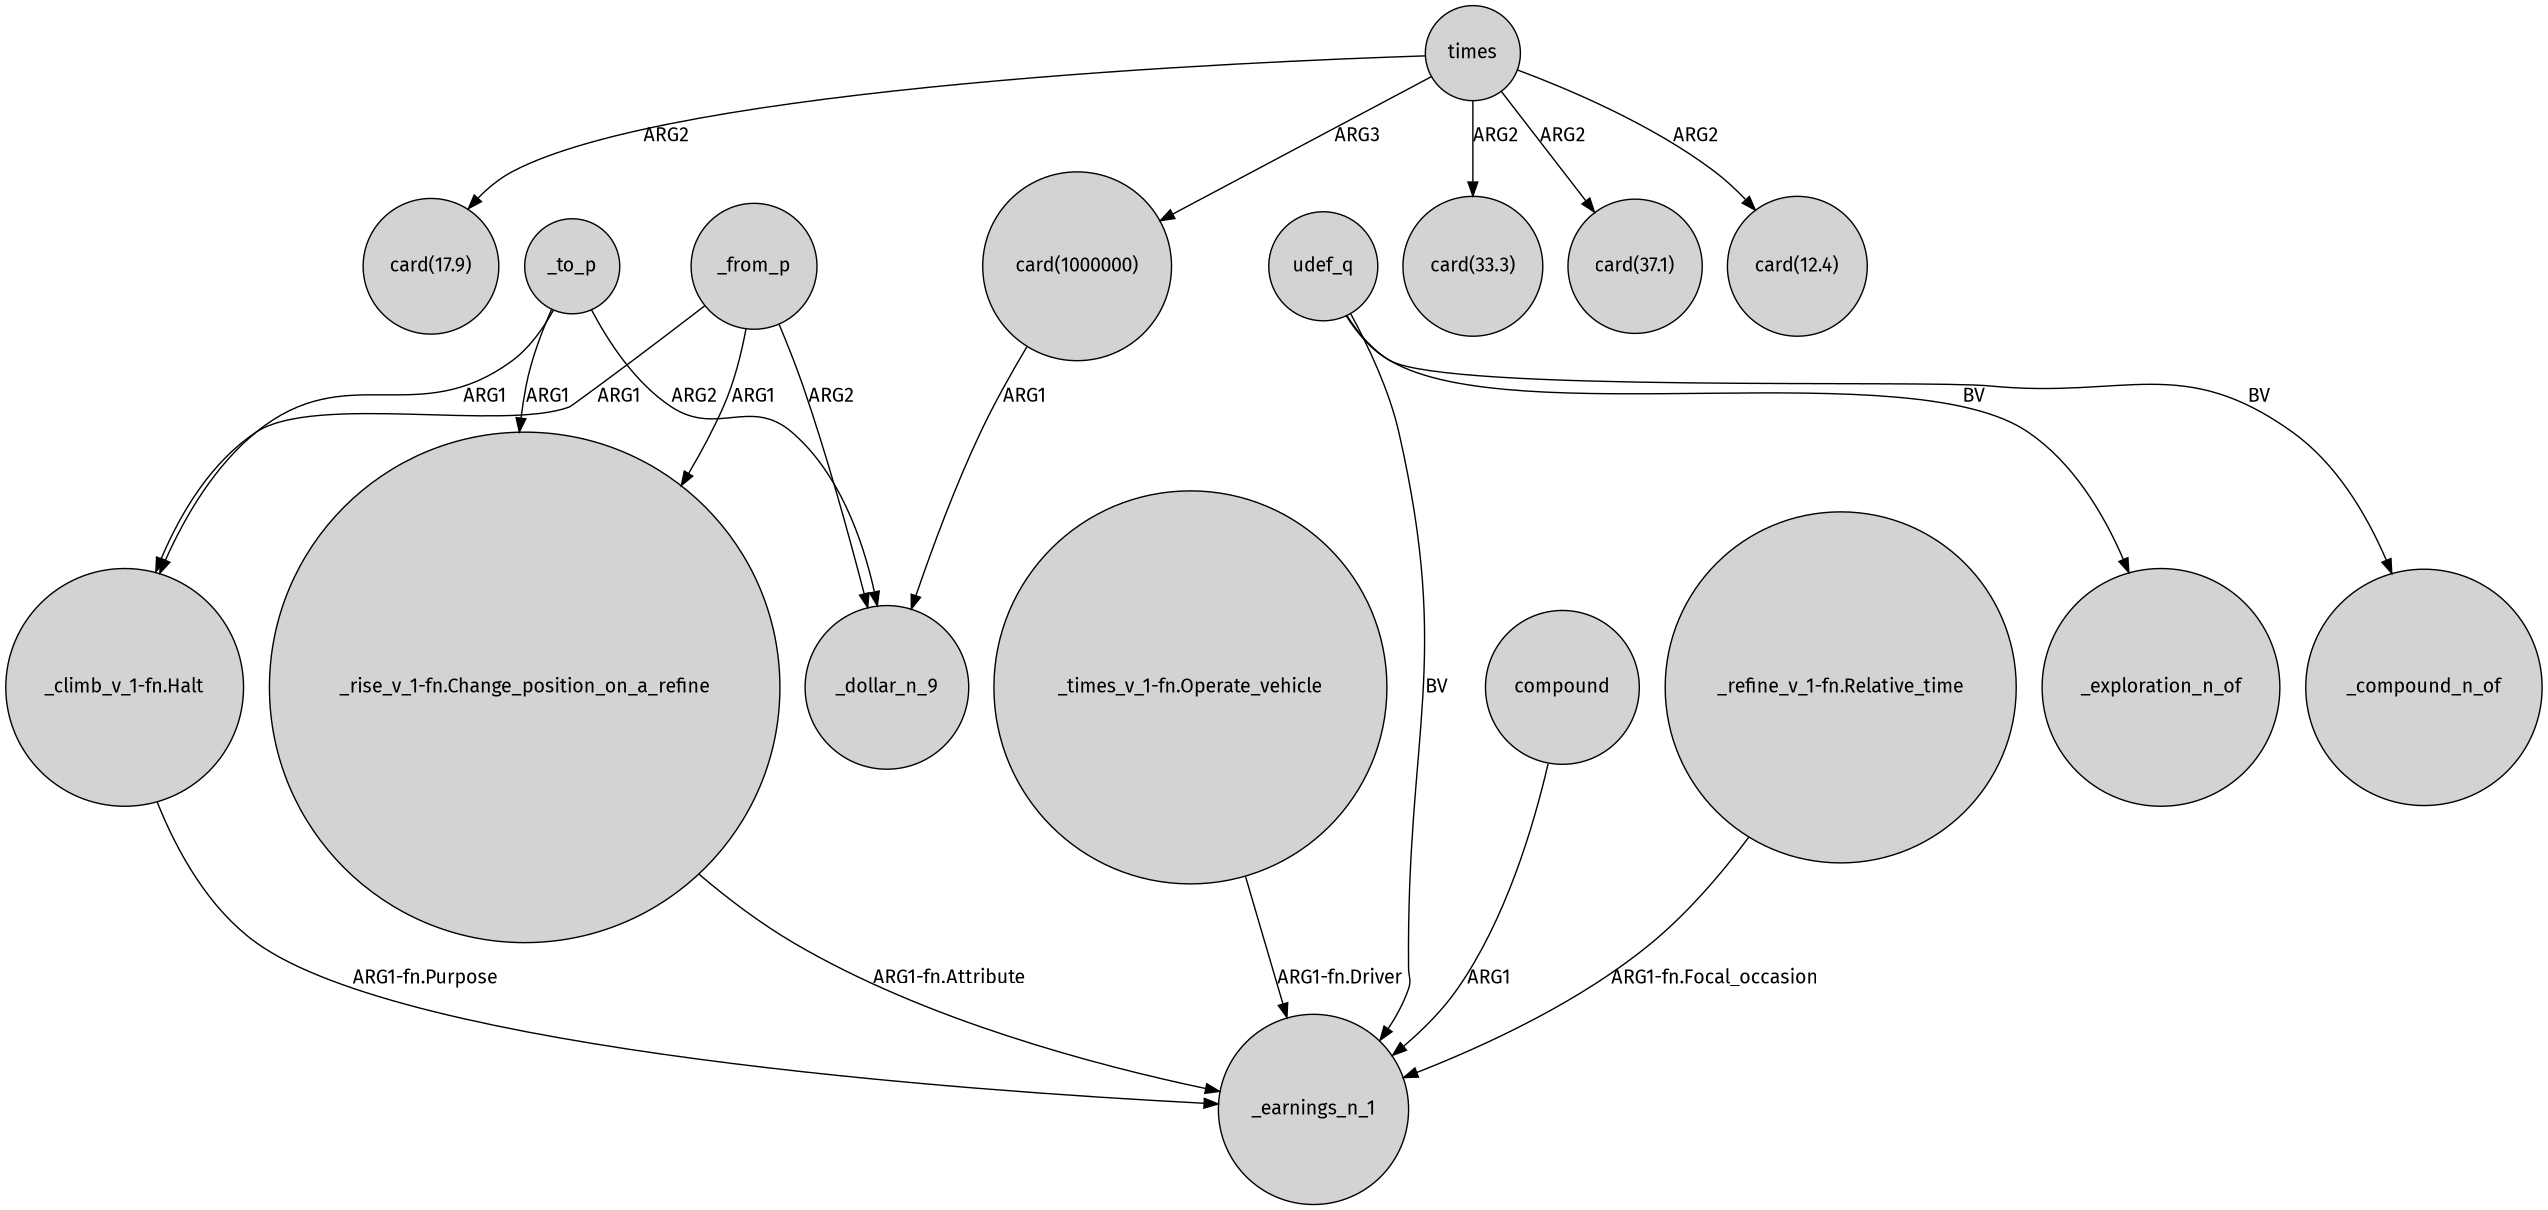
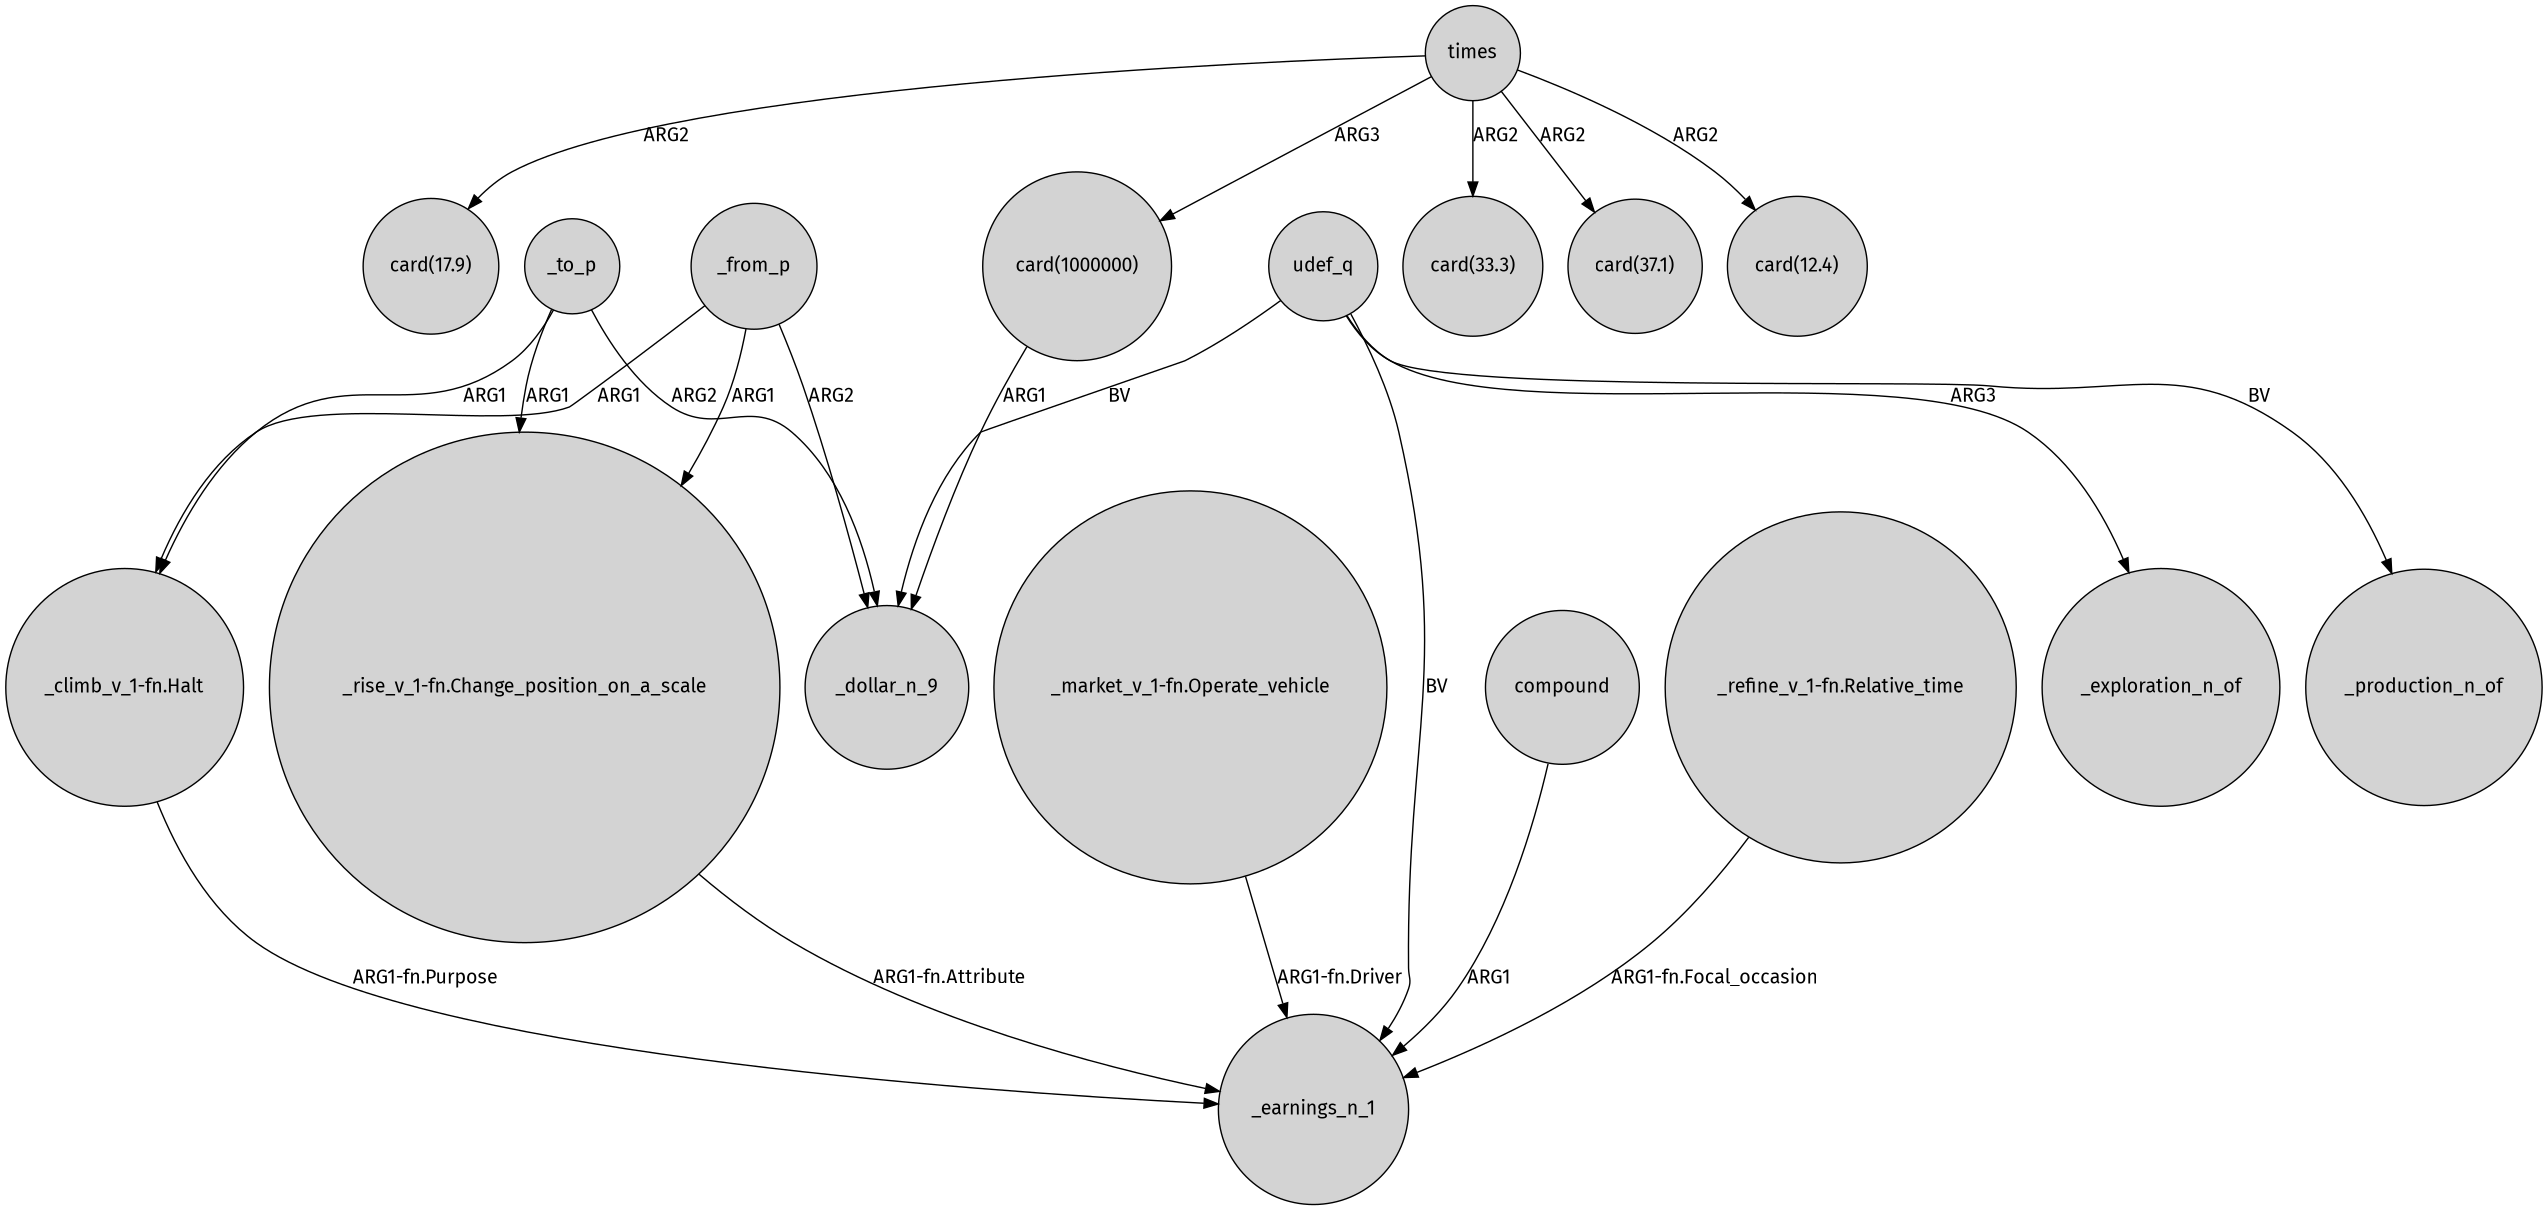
(1974, 396) -> (1974, 396)
none -> (1051, 407)
(525, 687) -> (525, 687)
(1190, 687) -> (1190, 687)
(2424, 687) -> (2424, 687)
